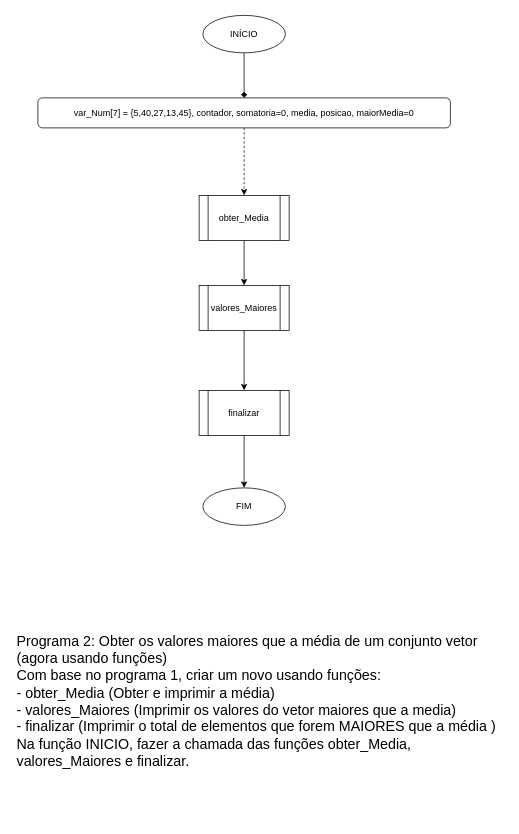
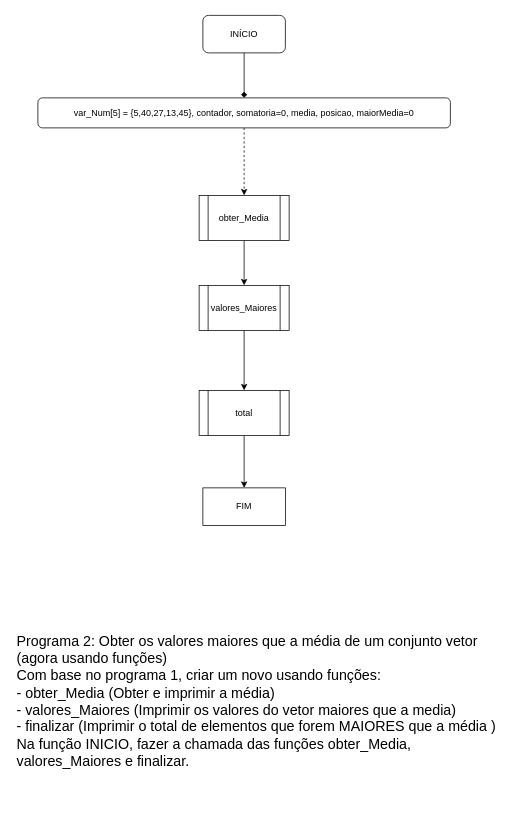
(244, 34) -> (244, 34)
(244, 113) -> (244, 113)
(244, 413) -> (244, 413)
(244, 507) -> (244, 507)
